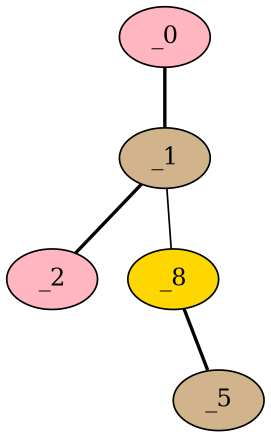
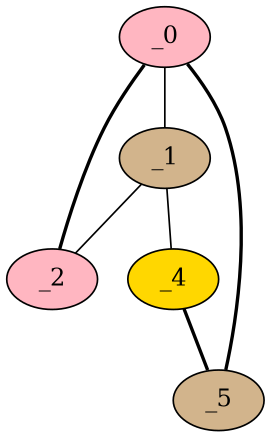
(165, 98) -> (165, 98)
none -> (93, 153)
none -> (240, 211)
(108, 219) -> (108, 219)
(173, 279) -> (173, 279)
